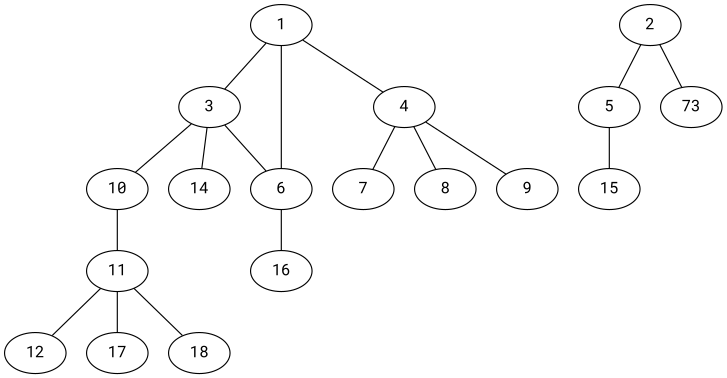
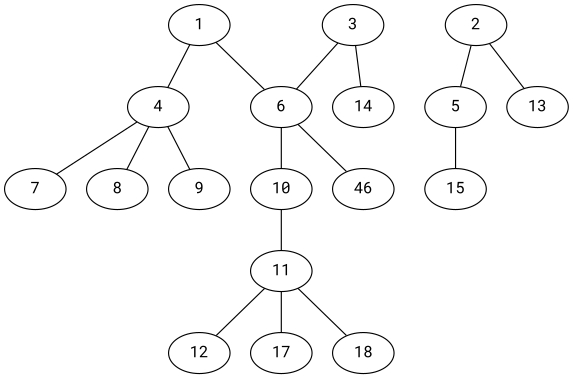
(245, 66) -> none
(691, 107) -> (538, 107)
(163, 148) -> (281, 148)
(281, 271) -> (363, 189)
